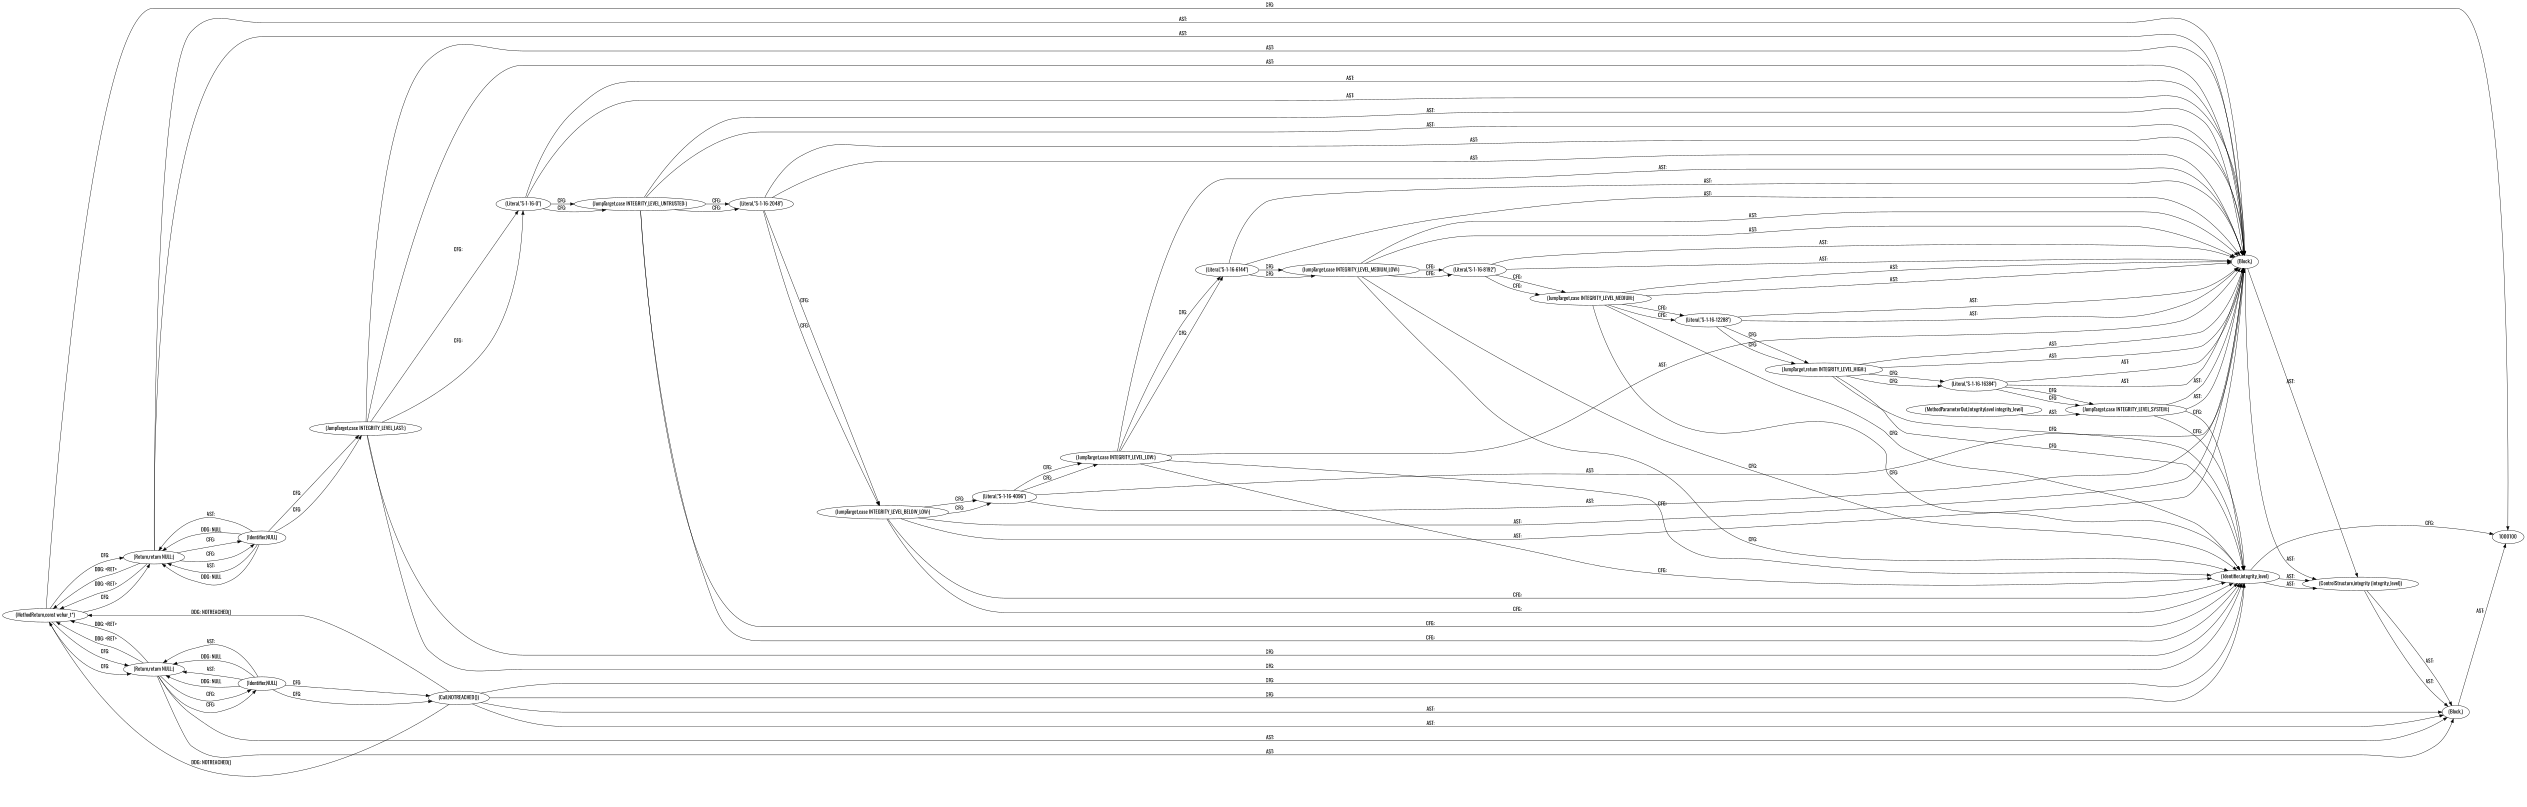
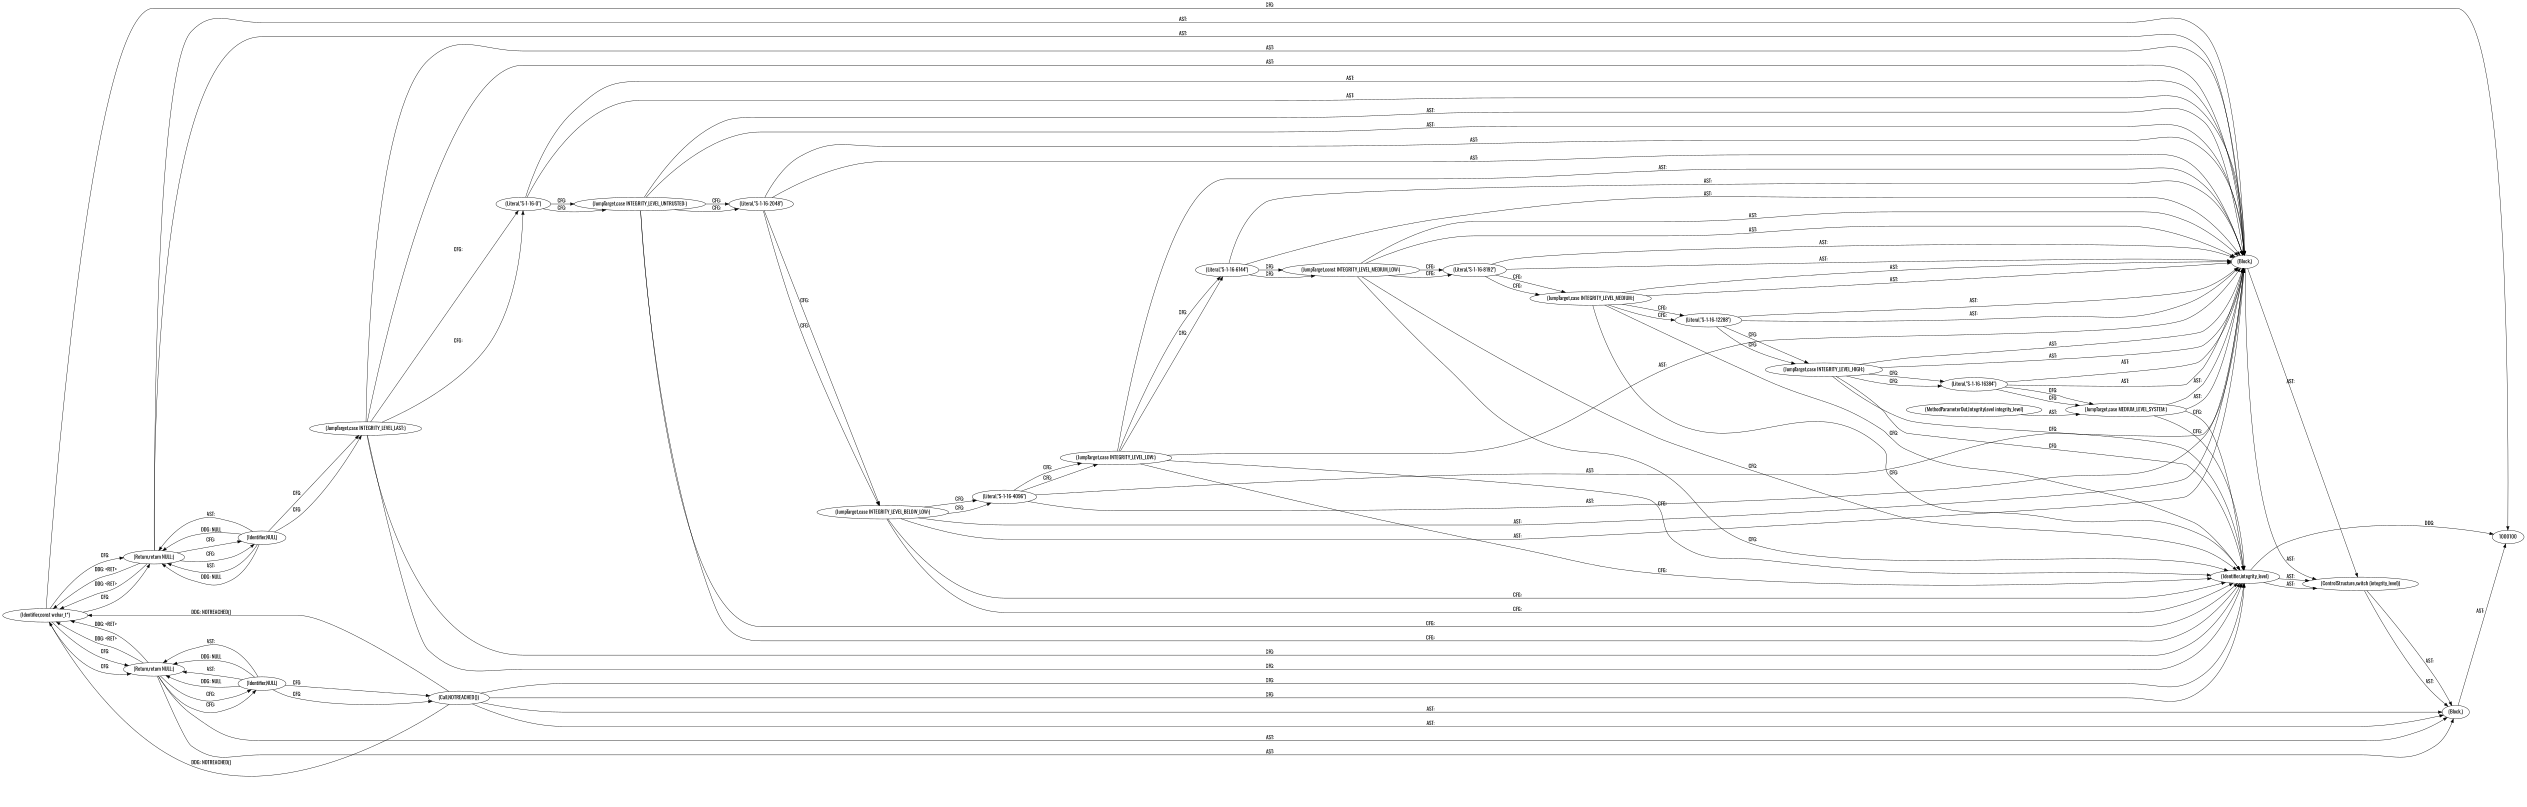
(1351, 270) -> (1351, 270)
(1824, 370) -> (1824, 370)
(2126, 410) -> (2126, 410)
(2430, 524) -> (2430, 524)
(2361, 584) -> (2361, 584)
(45, 615) -> (45, 615)
